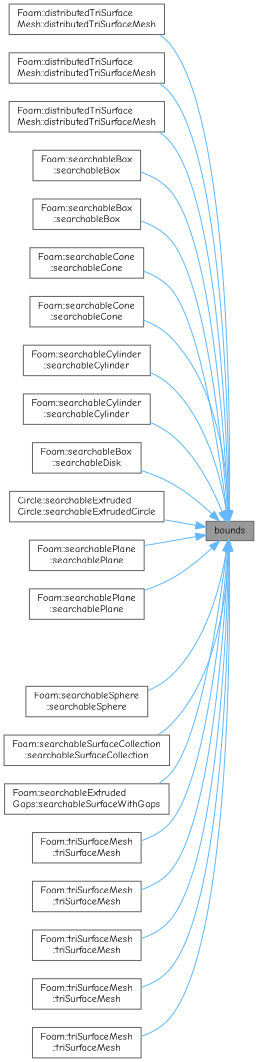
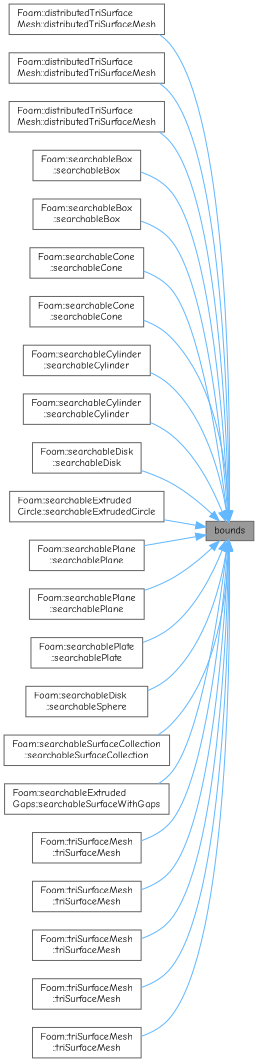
(87, 458) -> (87, 458)
(87, 507) -> (87, 507)
none -> (87, 653)
(87, 702) -> (87, 702)
